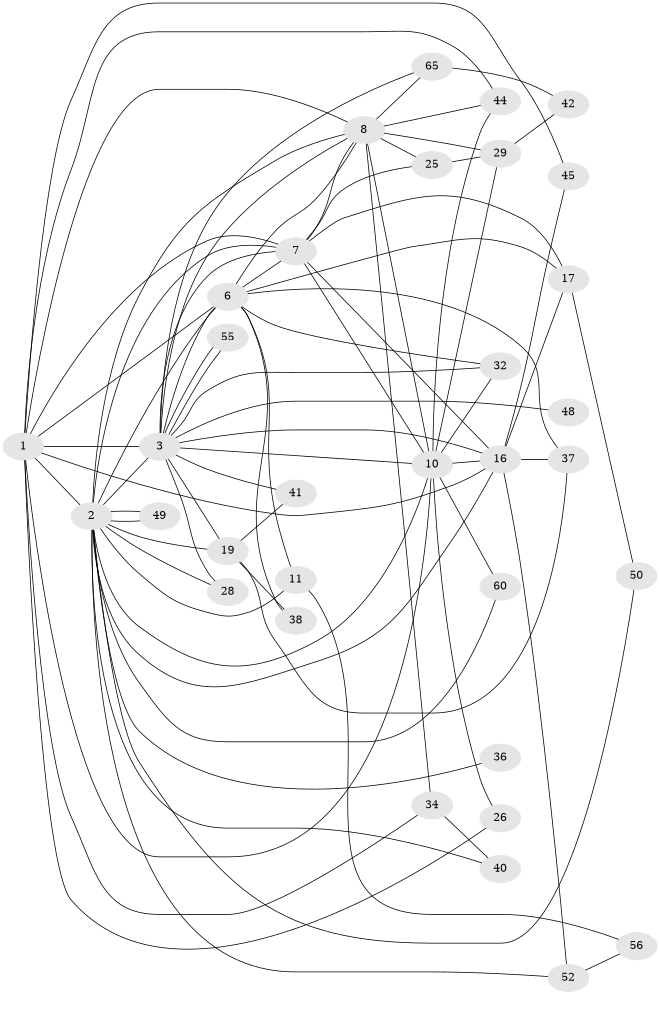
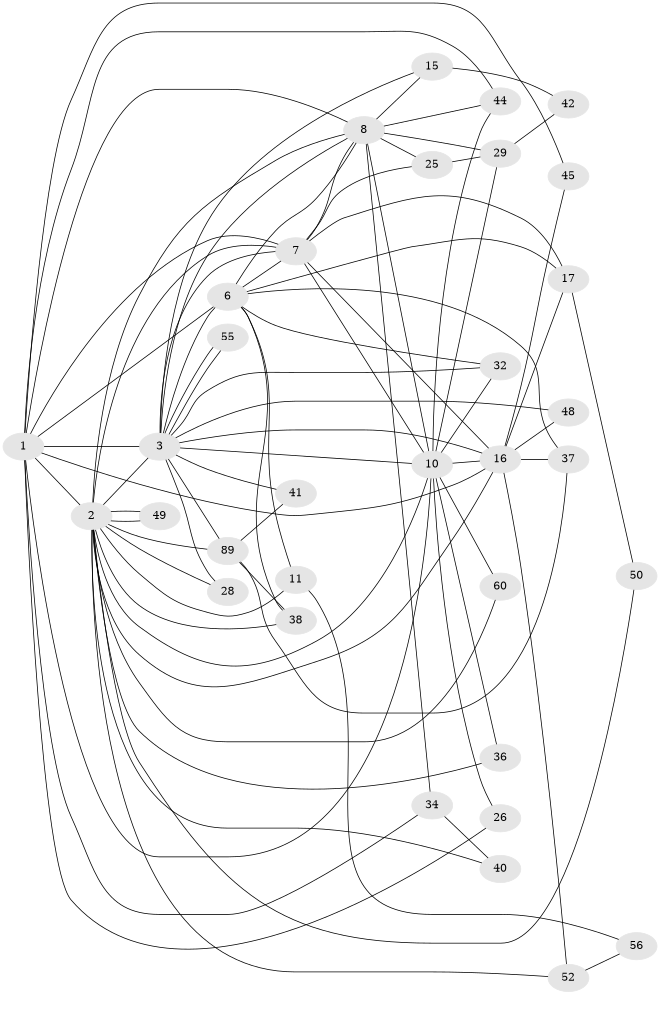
(432, 67) -> (432, 67)
(151, 402) -> (163, 618)
none -> (534, 436)
(228, 551) -> (228, 551)
none -> (466, 611)
